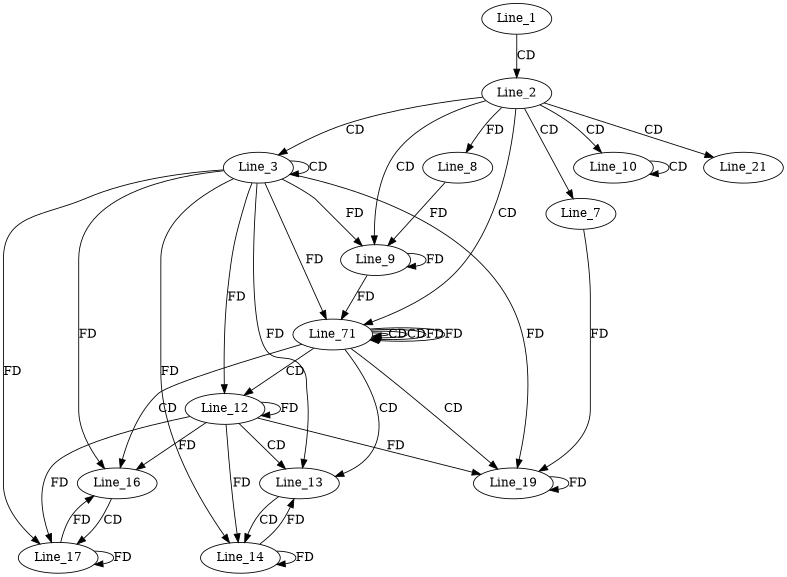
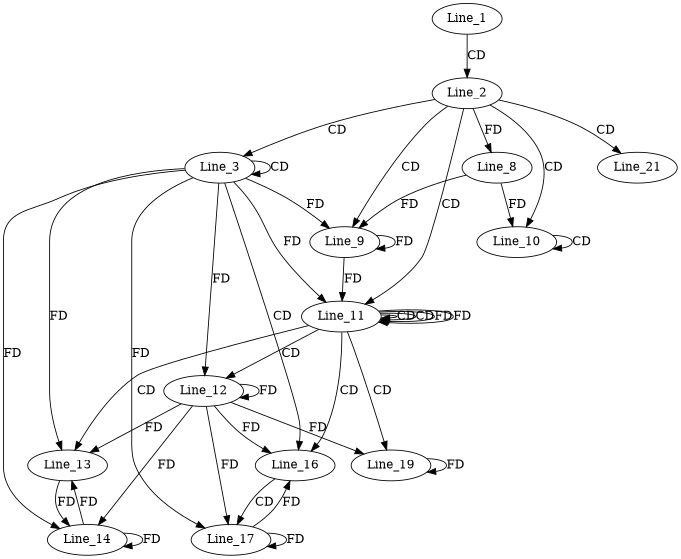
none -> (506, 201)
(581, 214) -> none
(479, 262) -> none
(88, 335) -> (282, 317)
(333, 335) -> (341, 317)
(276, 446) -> (154, 428)
(269, 521) -> (67, 503)
